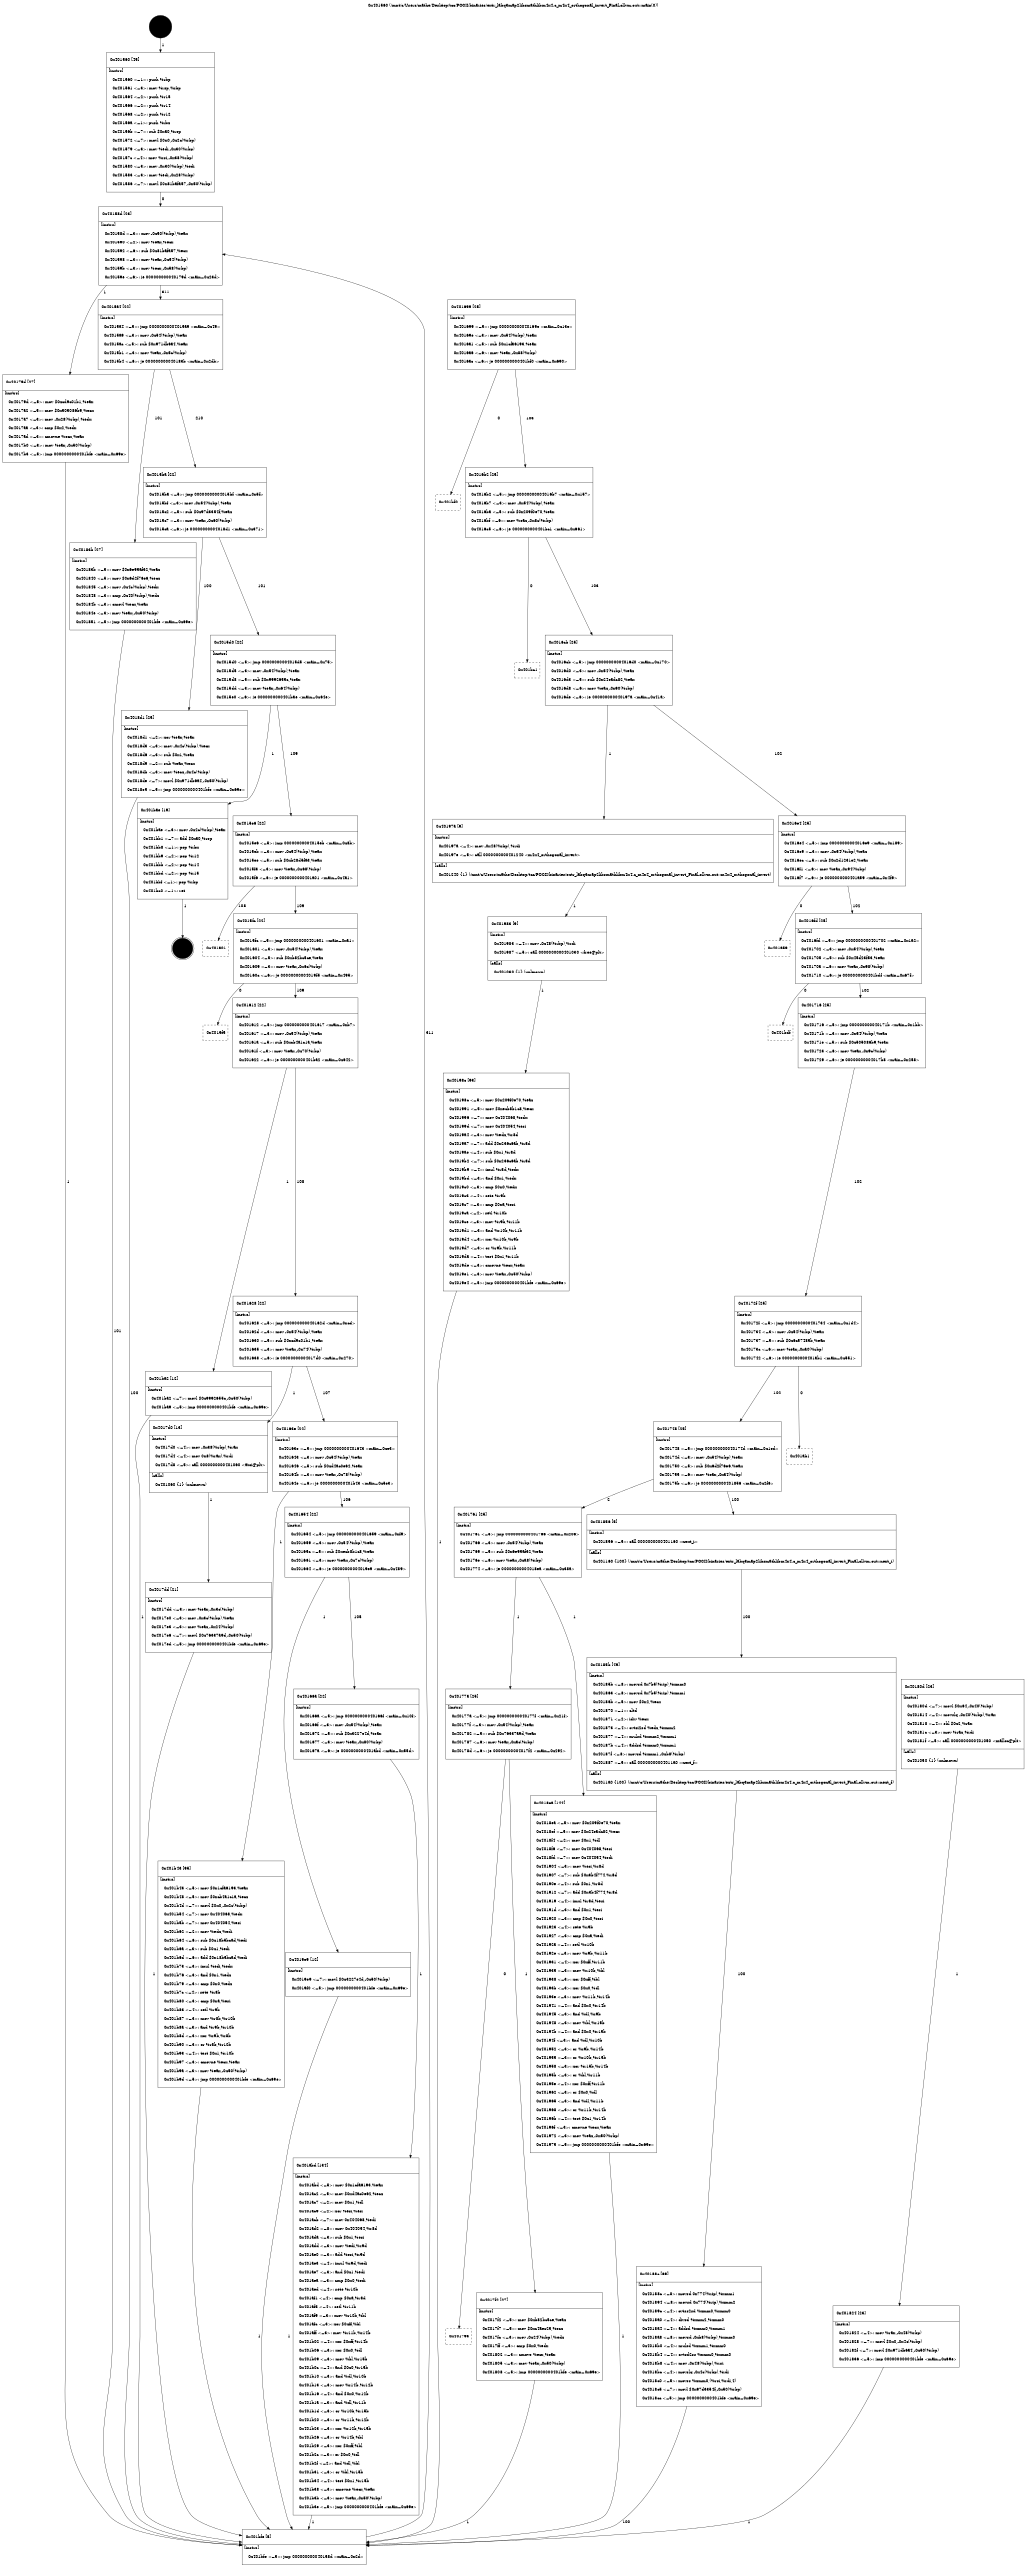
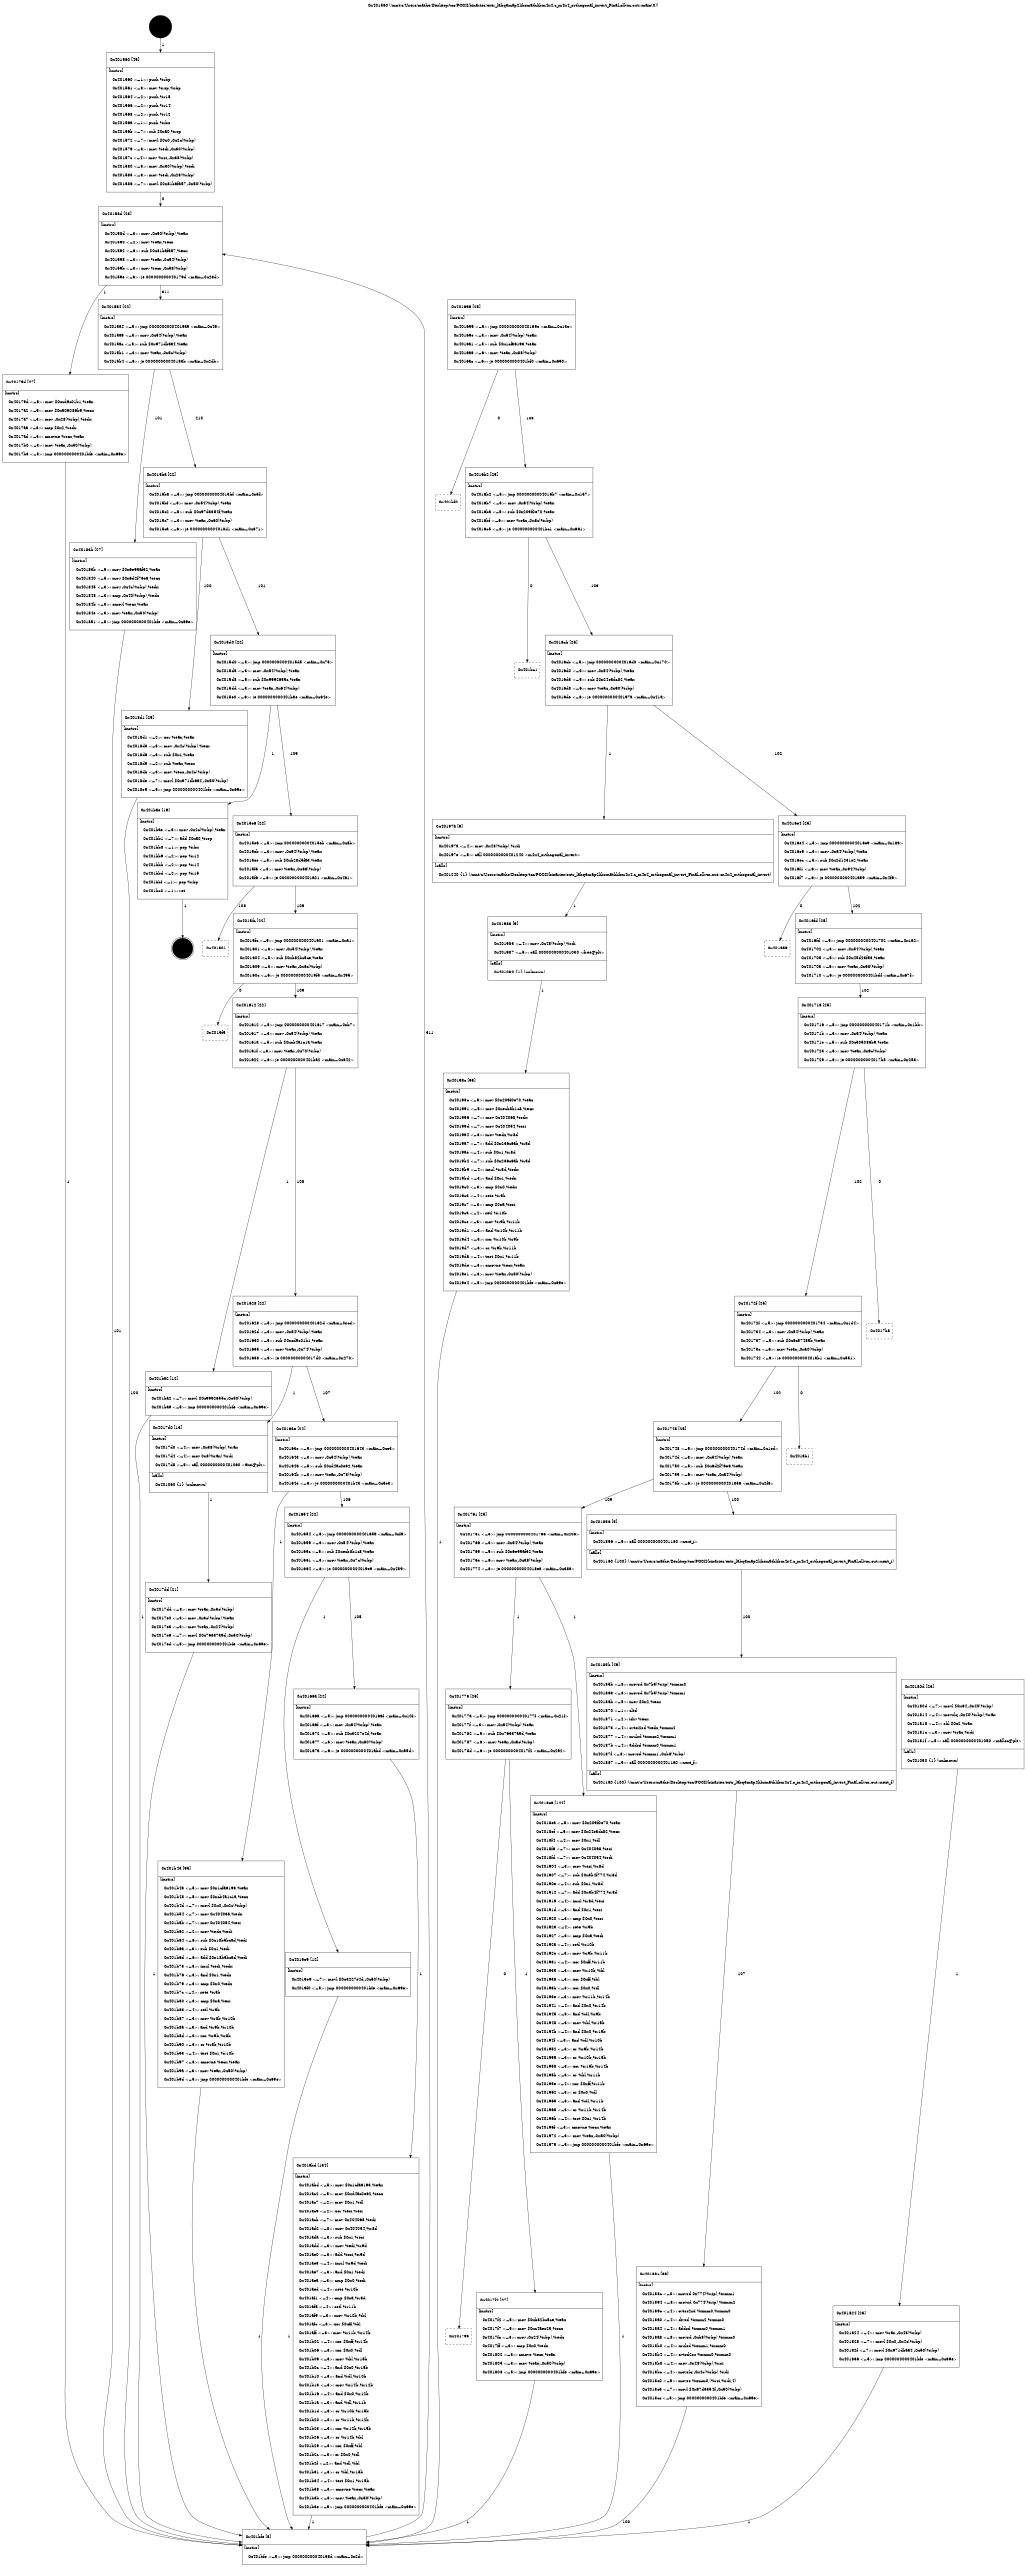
(781, 1033) -> none
none -> (880, 1331)
(608, 1500) -> (608, 1500)
(741, 1974) -> (741, 1974)
